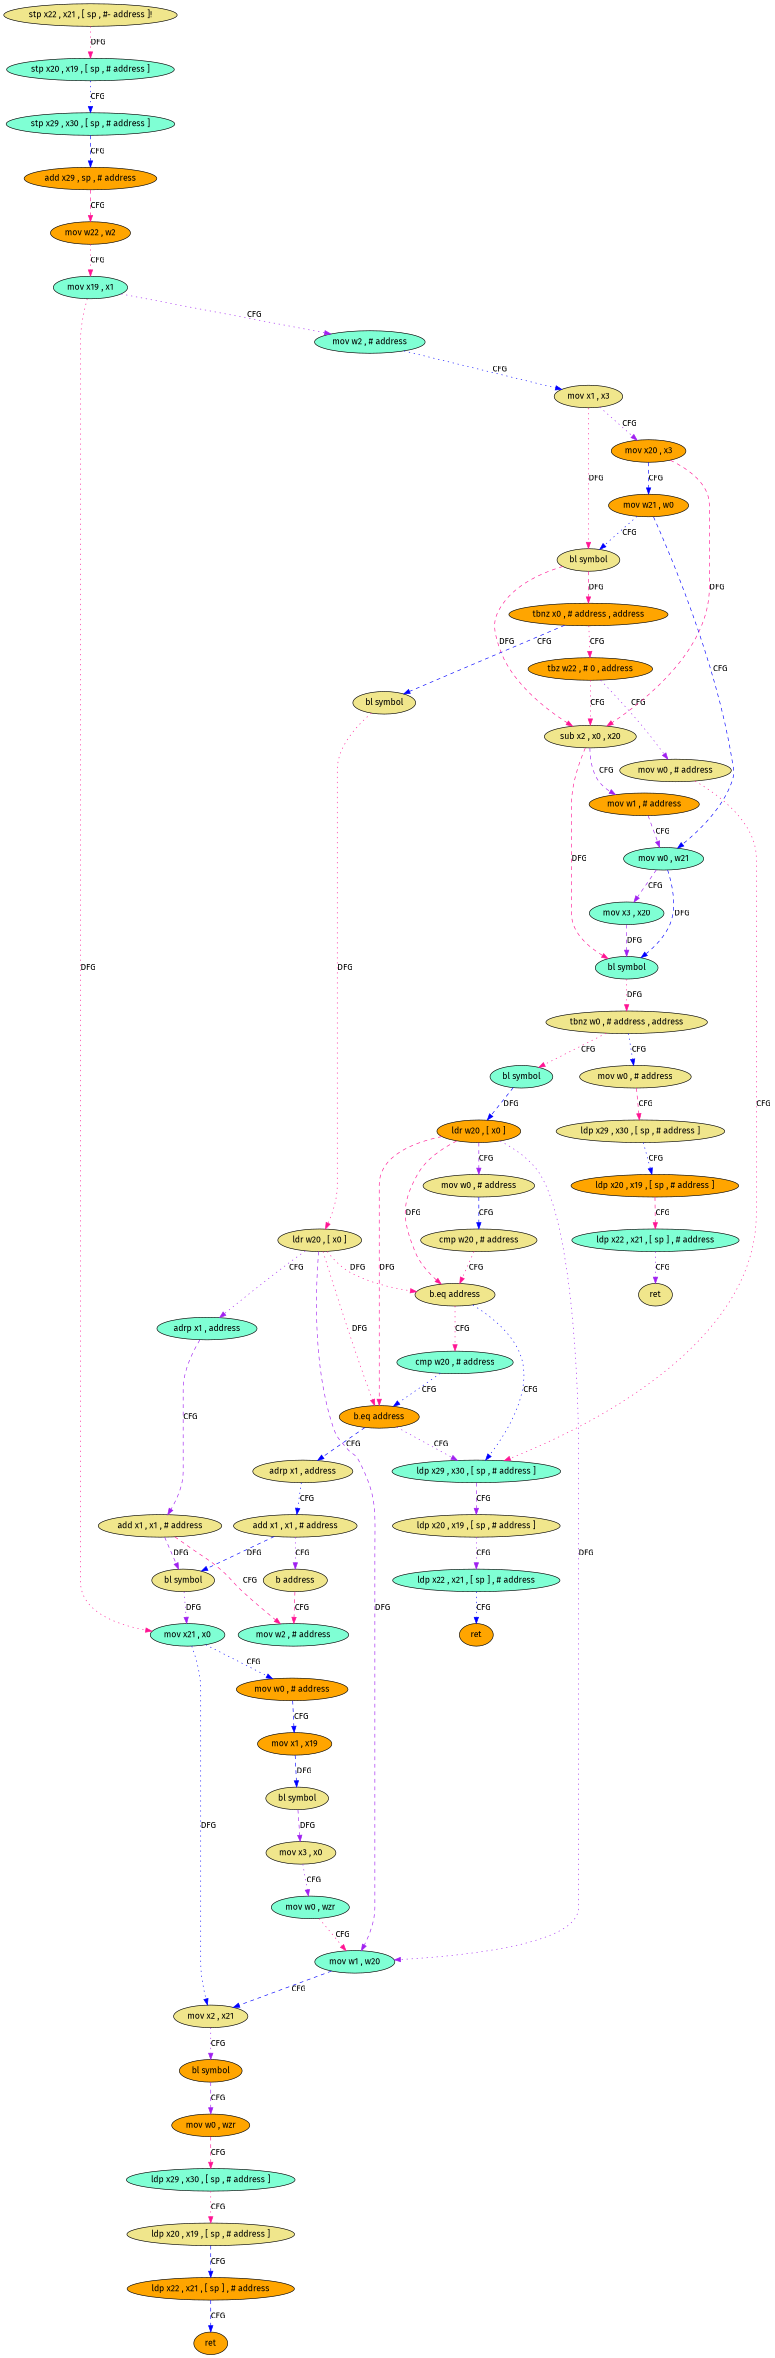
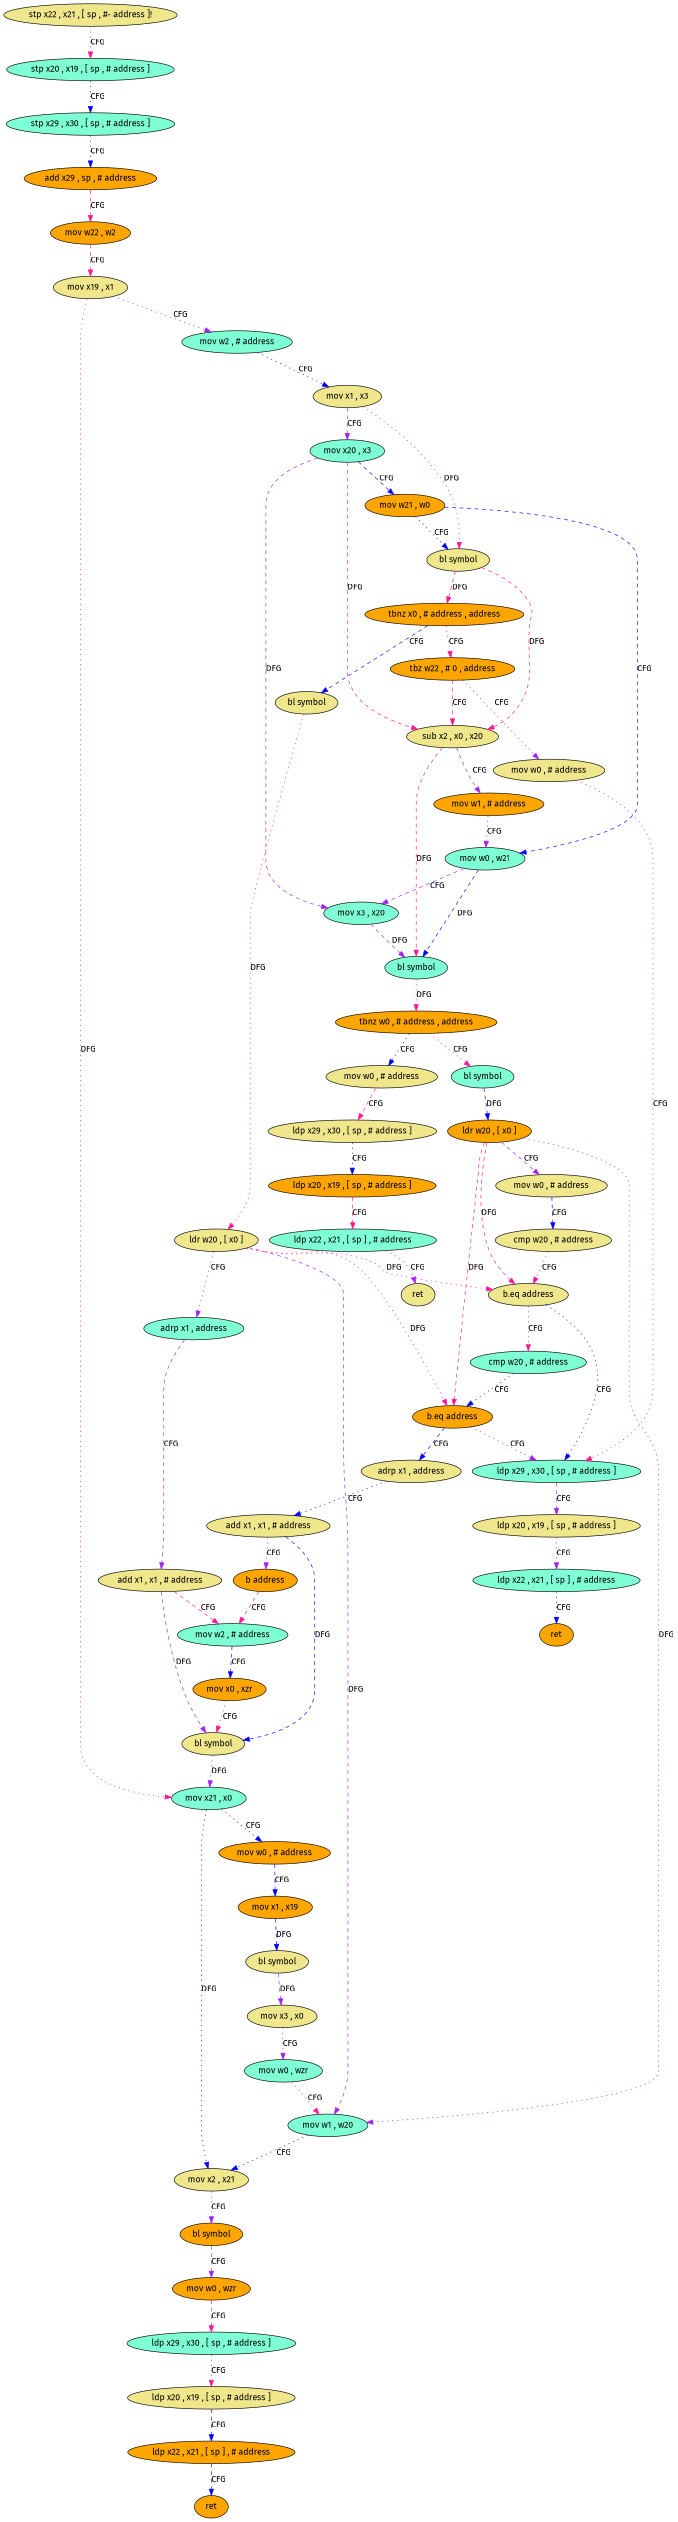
(98, 42) -> (98, 42)
(90, 148) -> (90, 148)
(90, 257) -> (90, 257)
(90, 288) -> (90, 288)
(616, 422) -> (347, 421)
(649, 451) -> (347, 451)
none -> (266, 684)
(590, 700) -> (453, 700)
(653, 829) -> (487, 828)
(627, 1022) -> (416, 1022)
(295, 1580) -> (265, 1580)
none -> (230, 1689)
(285, 1988) -> (272, 2151)
